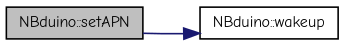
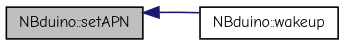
(163, 34) -> (179, 12)
